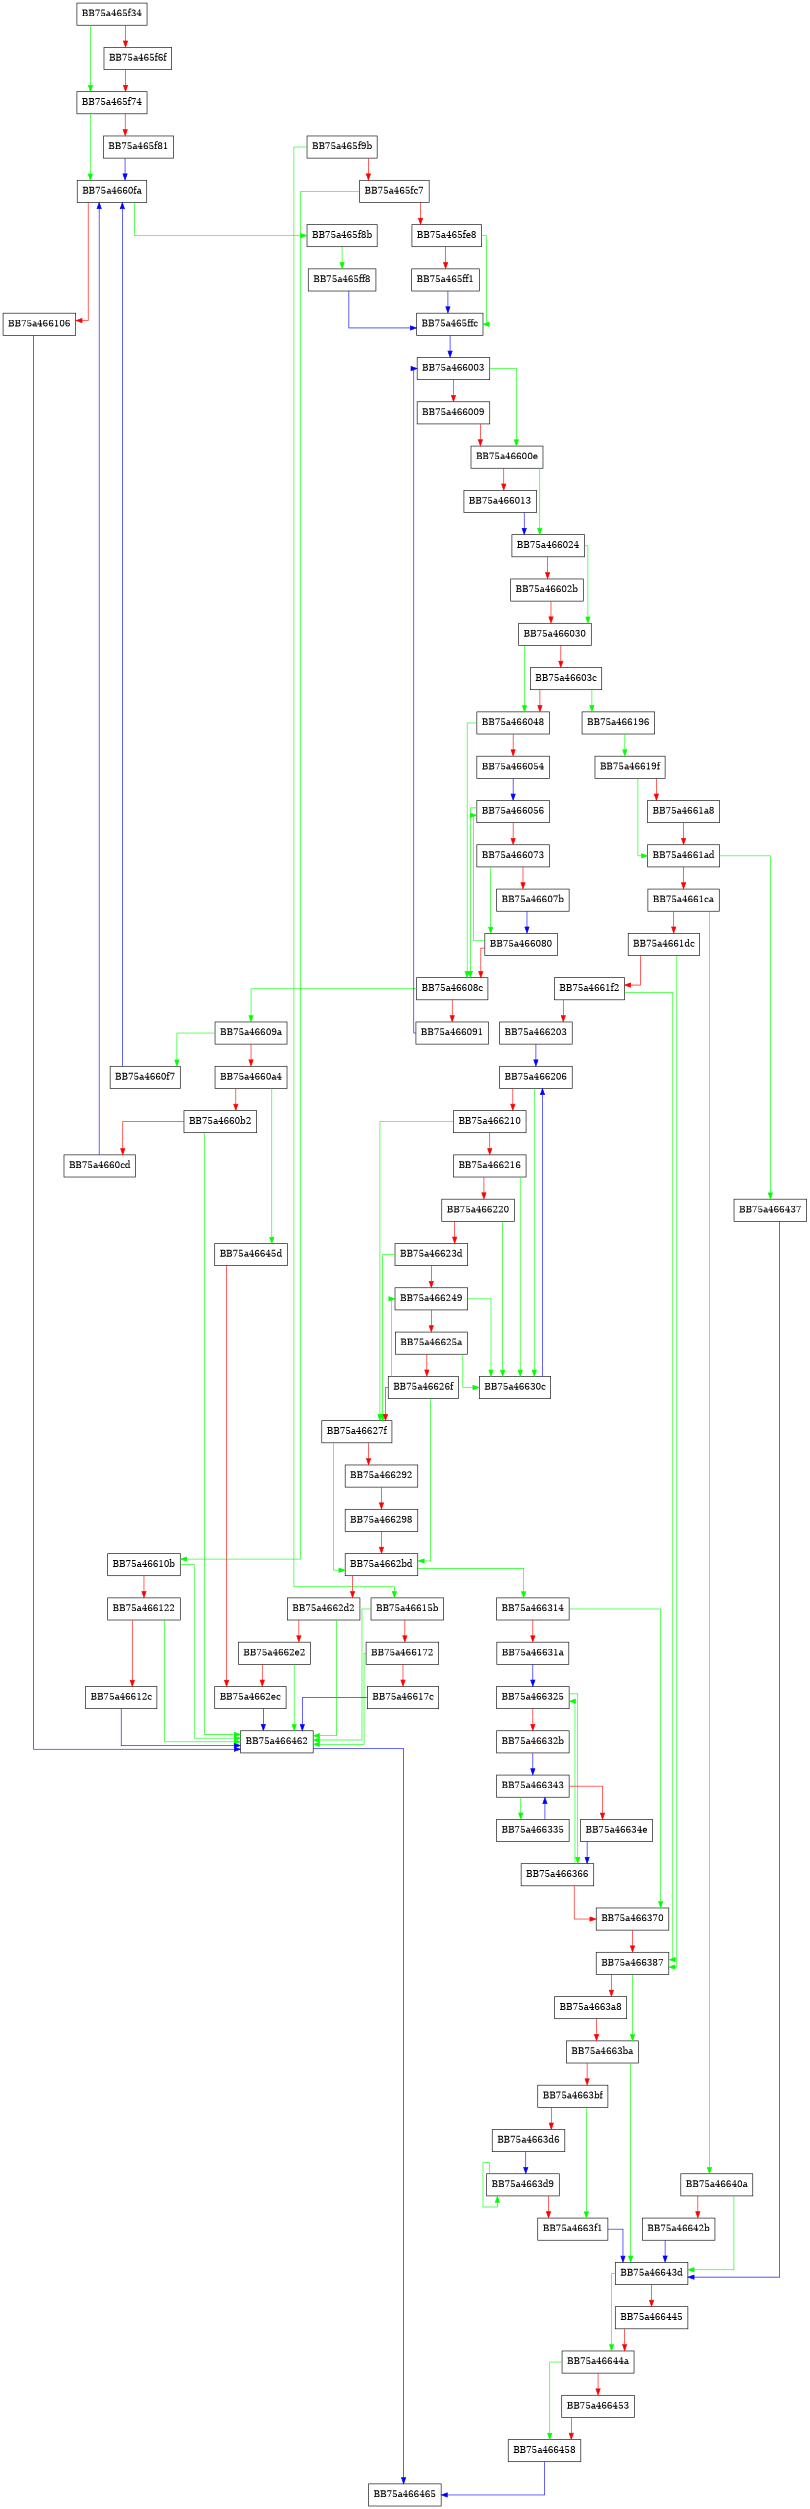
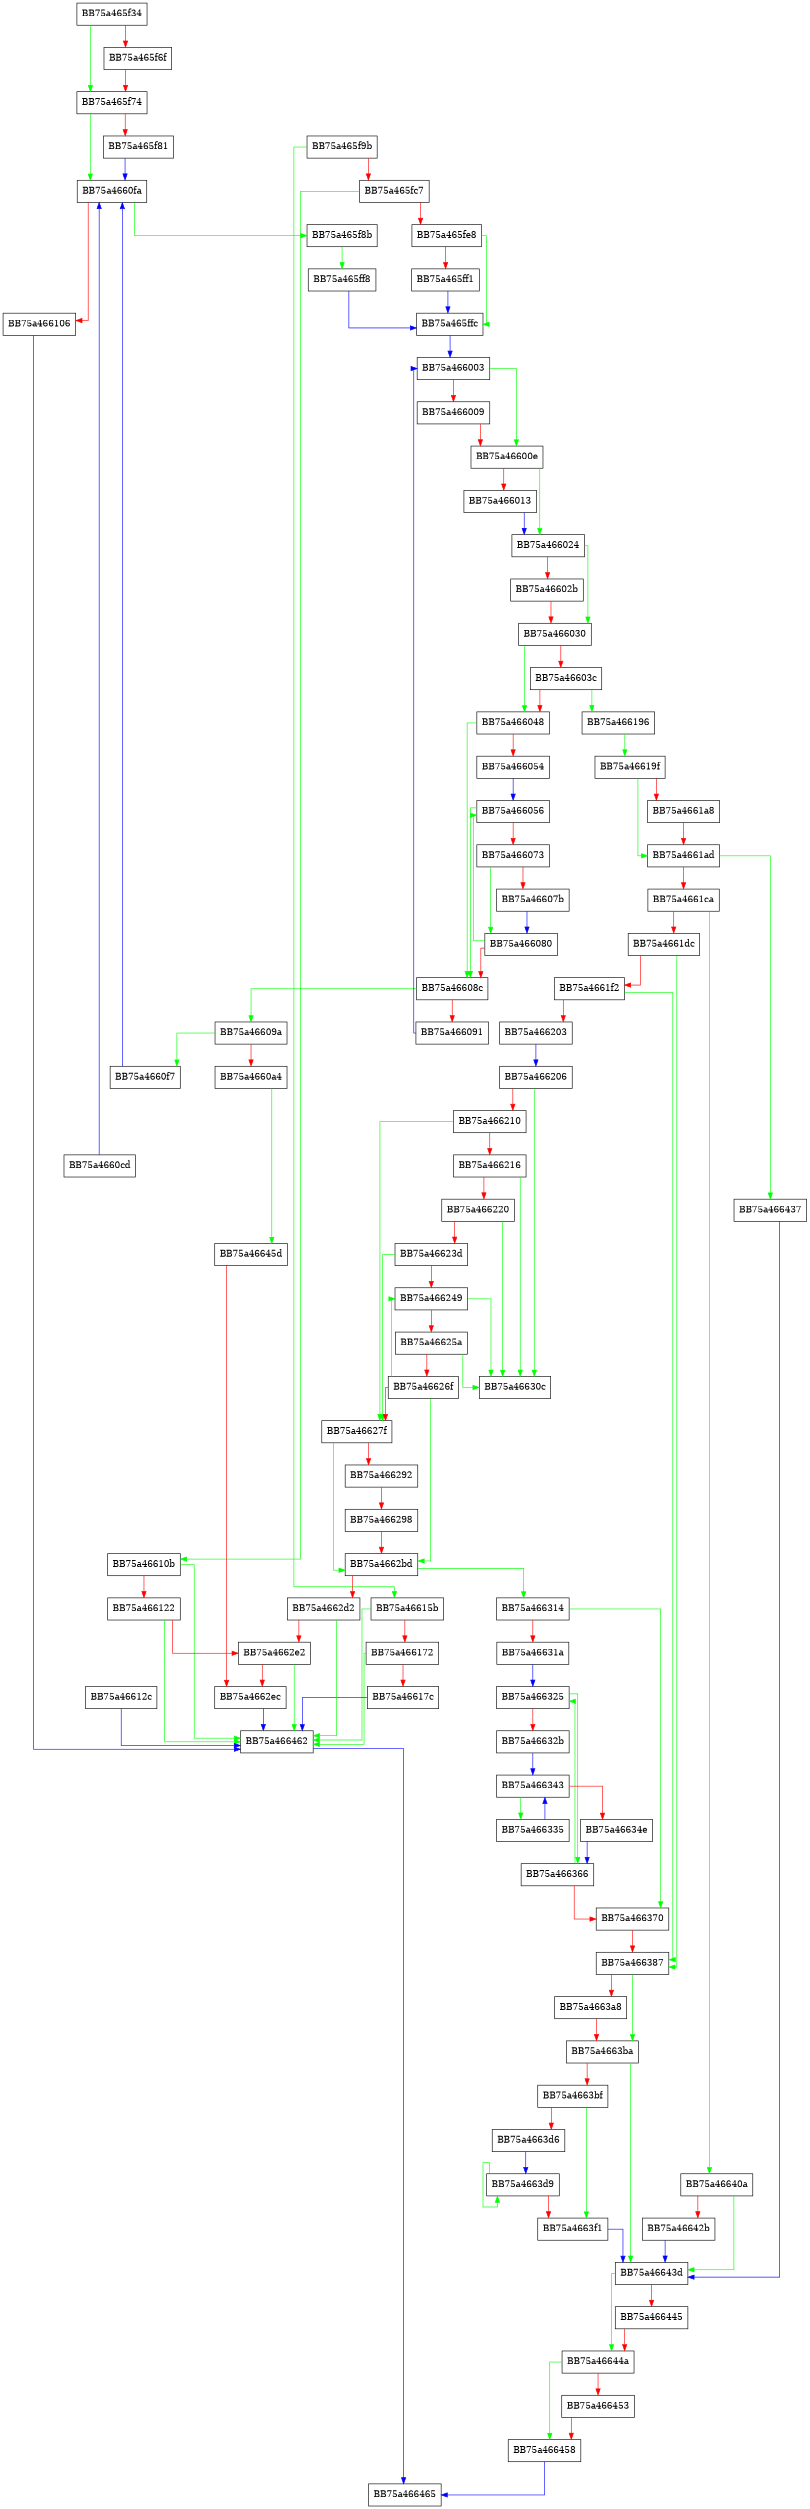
(220, 1122) -> none
(542, 1235) -> none
(132, 1650) -> (186, 1653)
